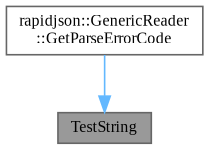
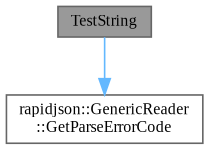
(105, 75) -> (105, 58)
